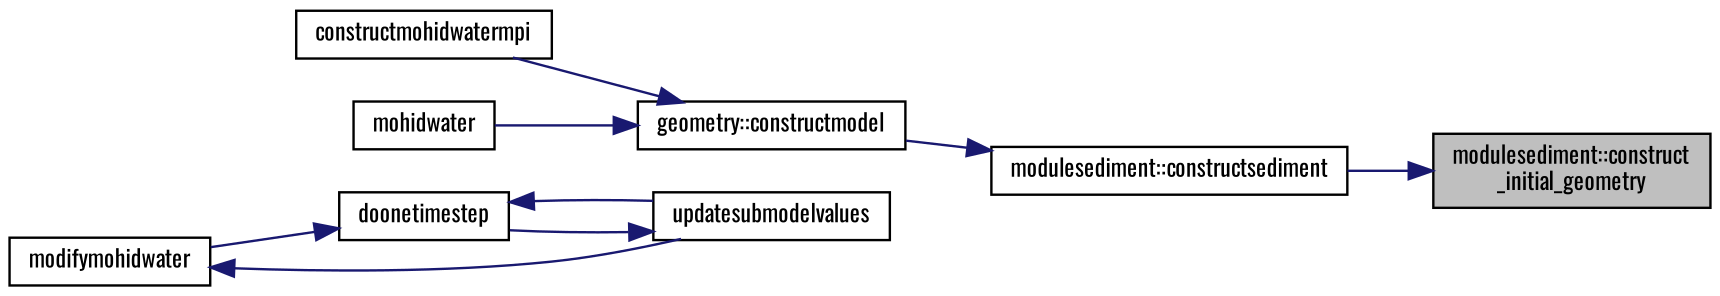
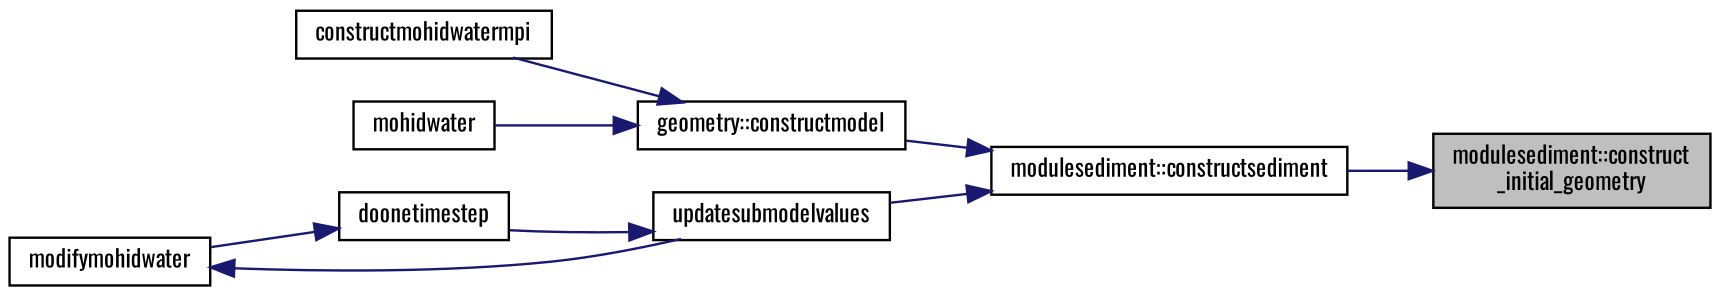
(594, 200) -> (928, 198)
